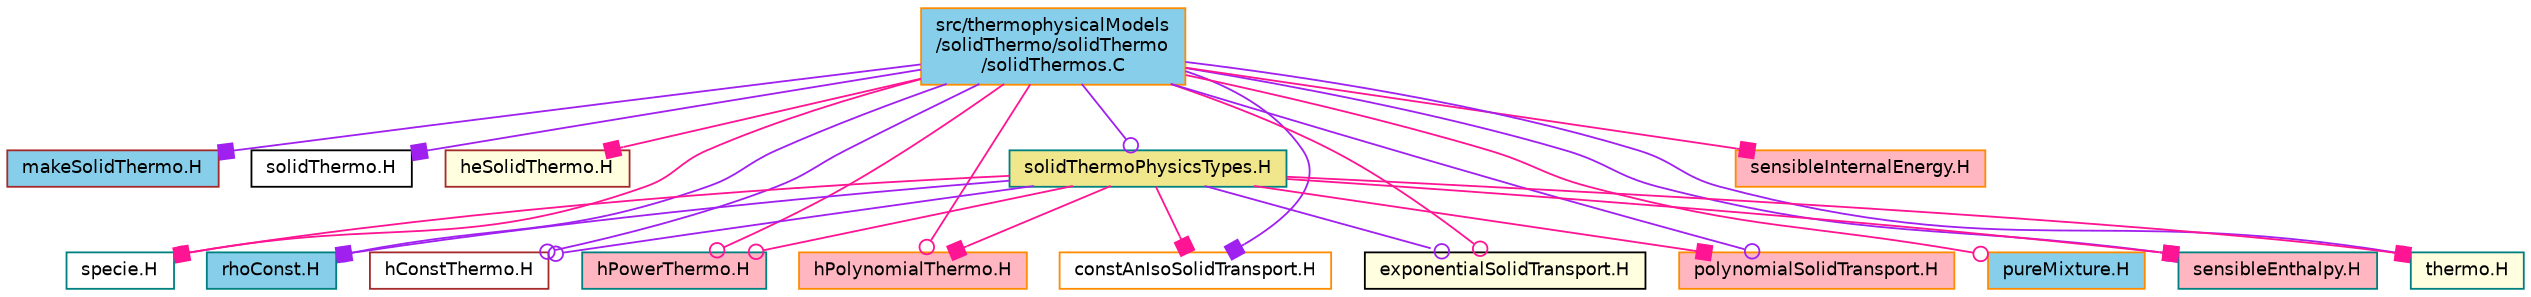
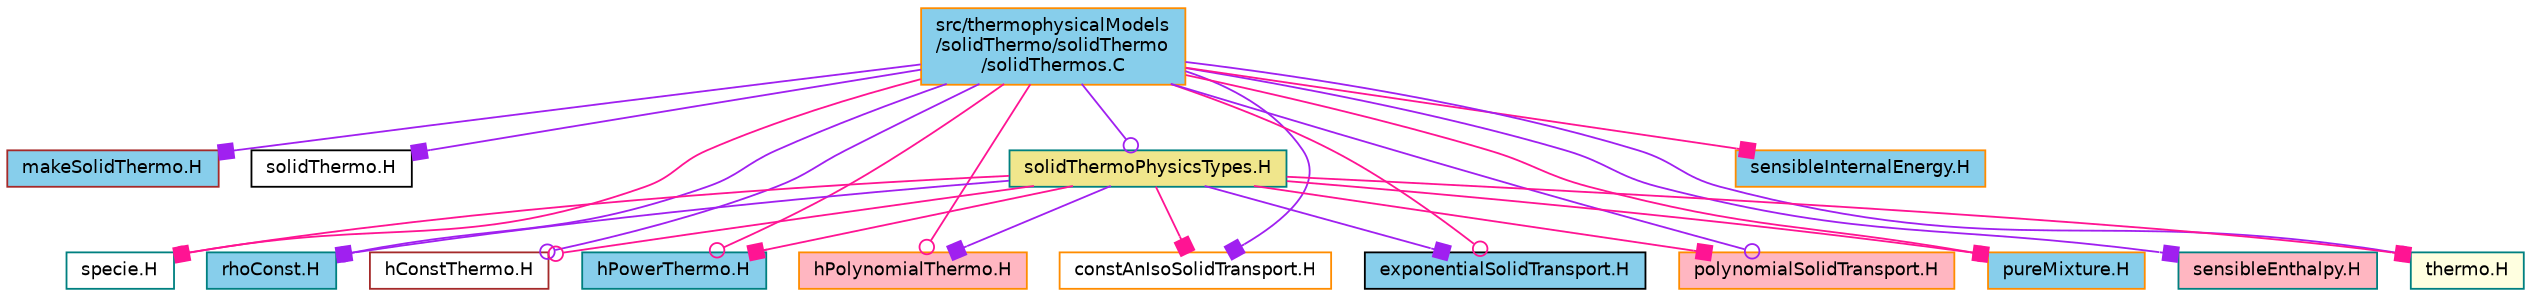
(538, 169) -> none
(1860, 169) -> (1860, 169)
(1724, 211) -> (1526, 202)
(822, 215) -> (822, 215)
(1039, 216) -> (1039, 216)
(1318, 217) -> (1318, 217)
(918, 218) -> (918, 218)
(674, 271) -> (674, 271)
(1505, 271) -> (1505, 271)
